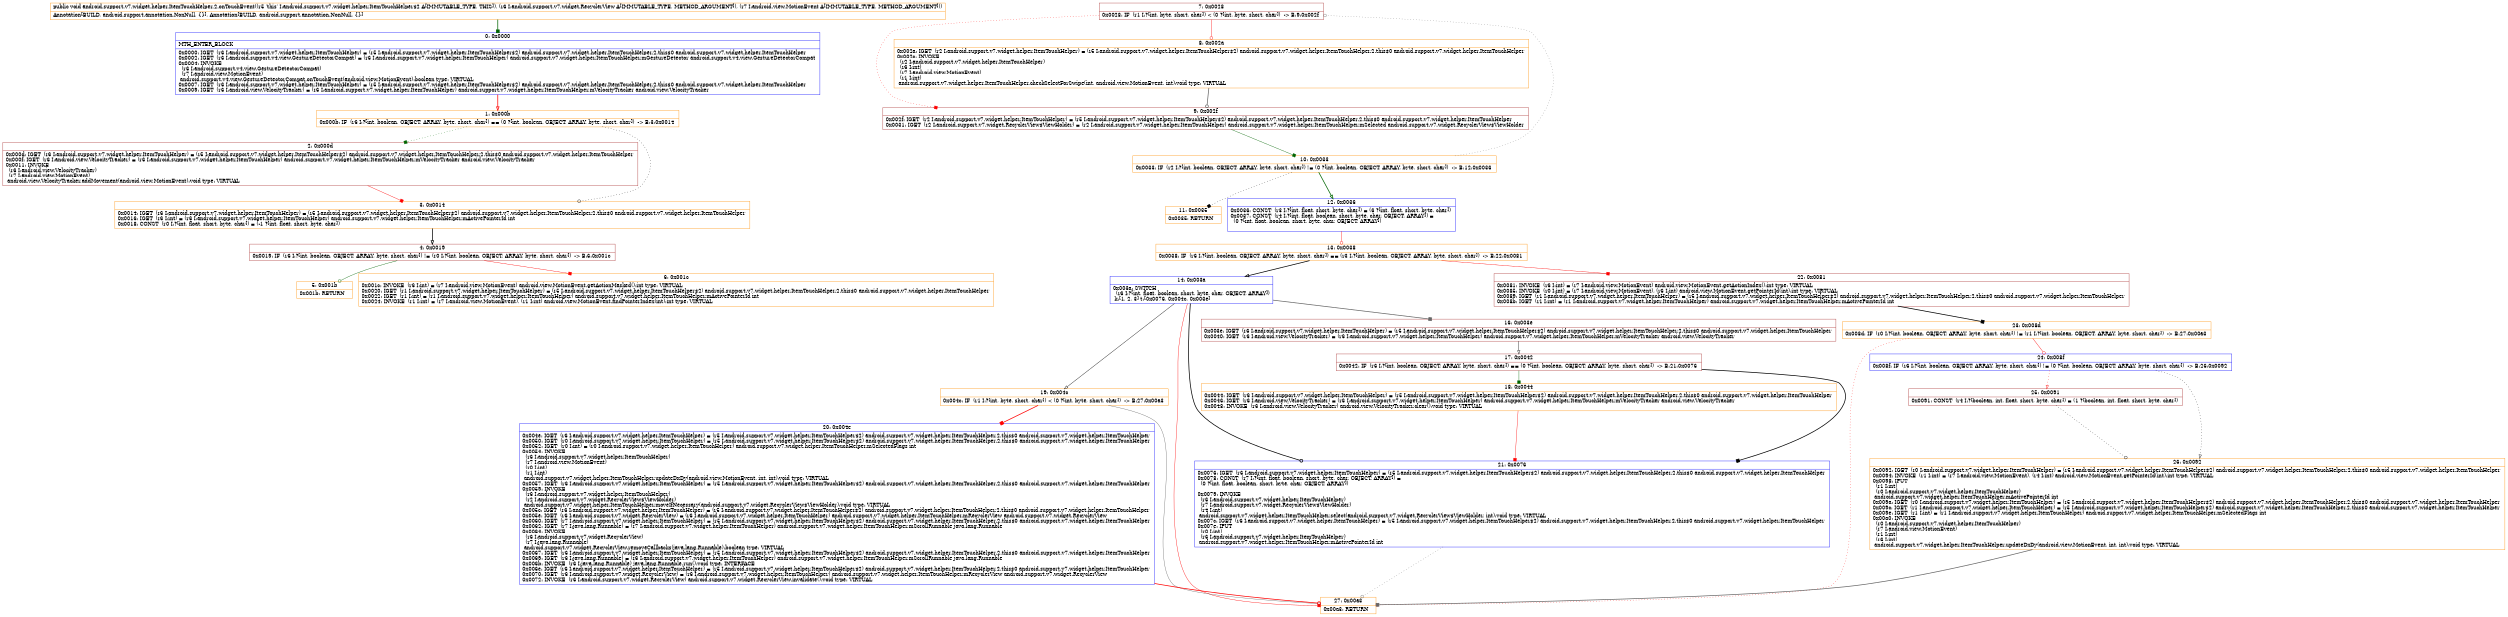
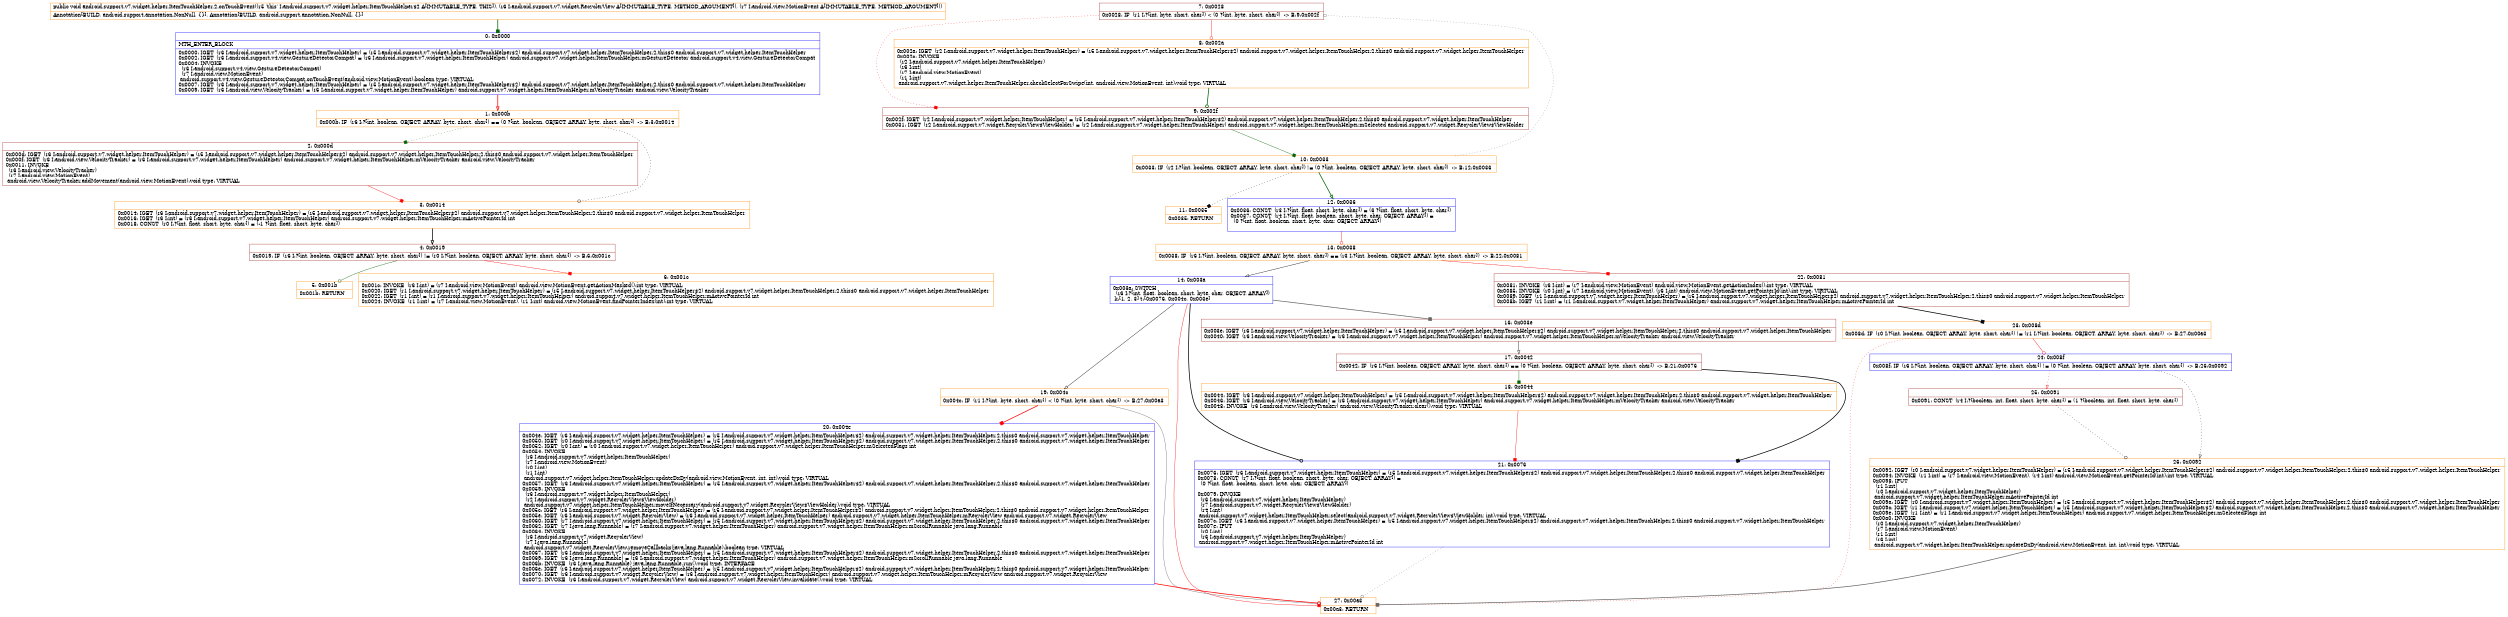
(1208, 96) -> (1208, 96)
(1279, 268) -> (1279, 268)
